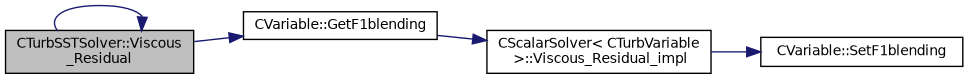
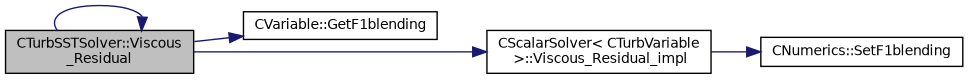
(455, 37) -> (333, 52)
(862, 52) -> (862, 52)
